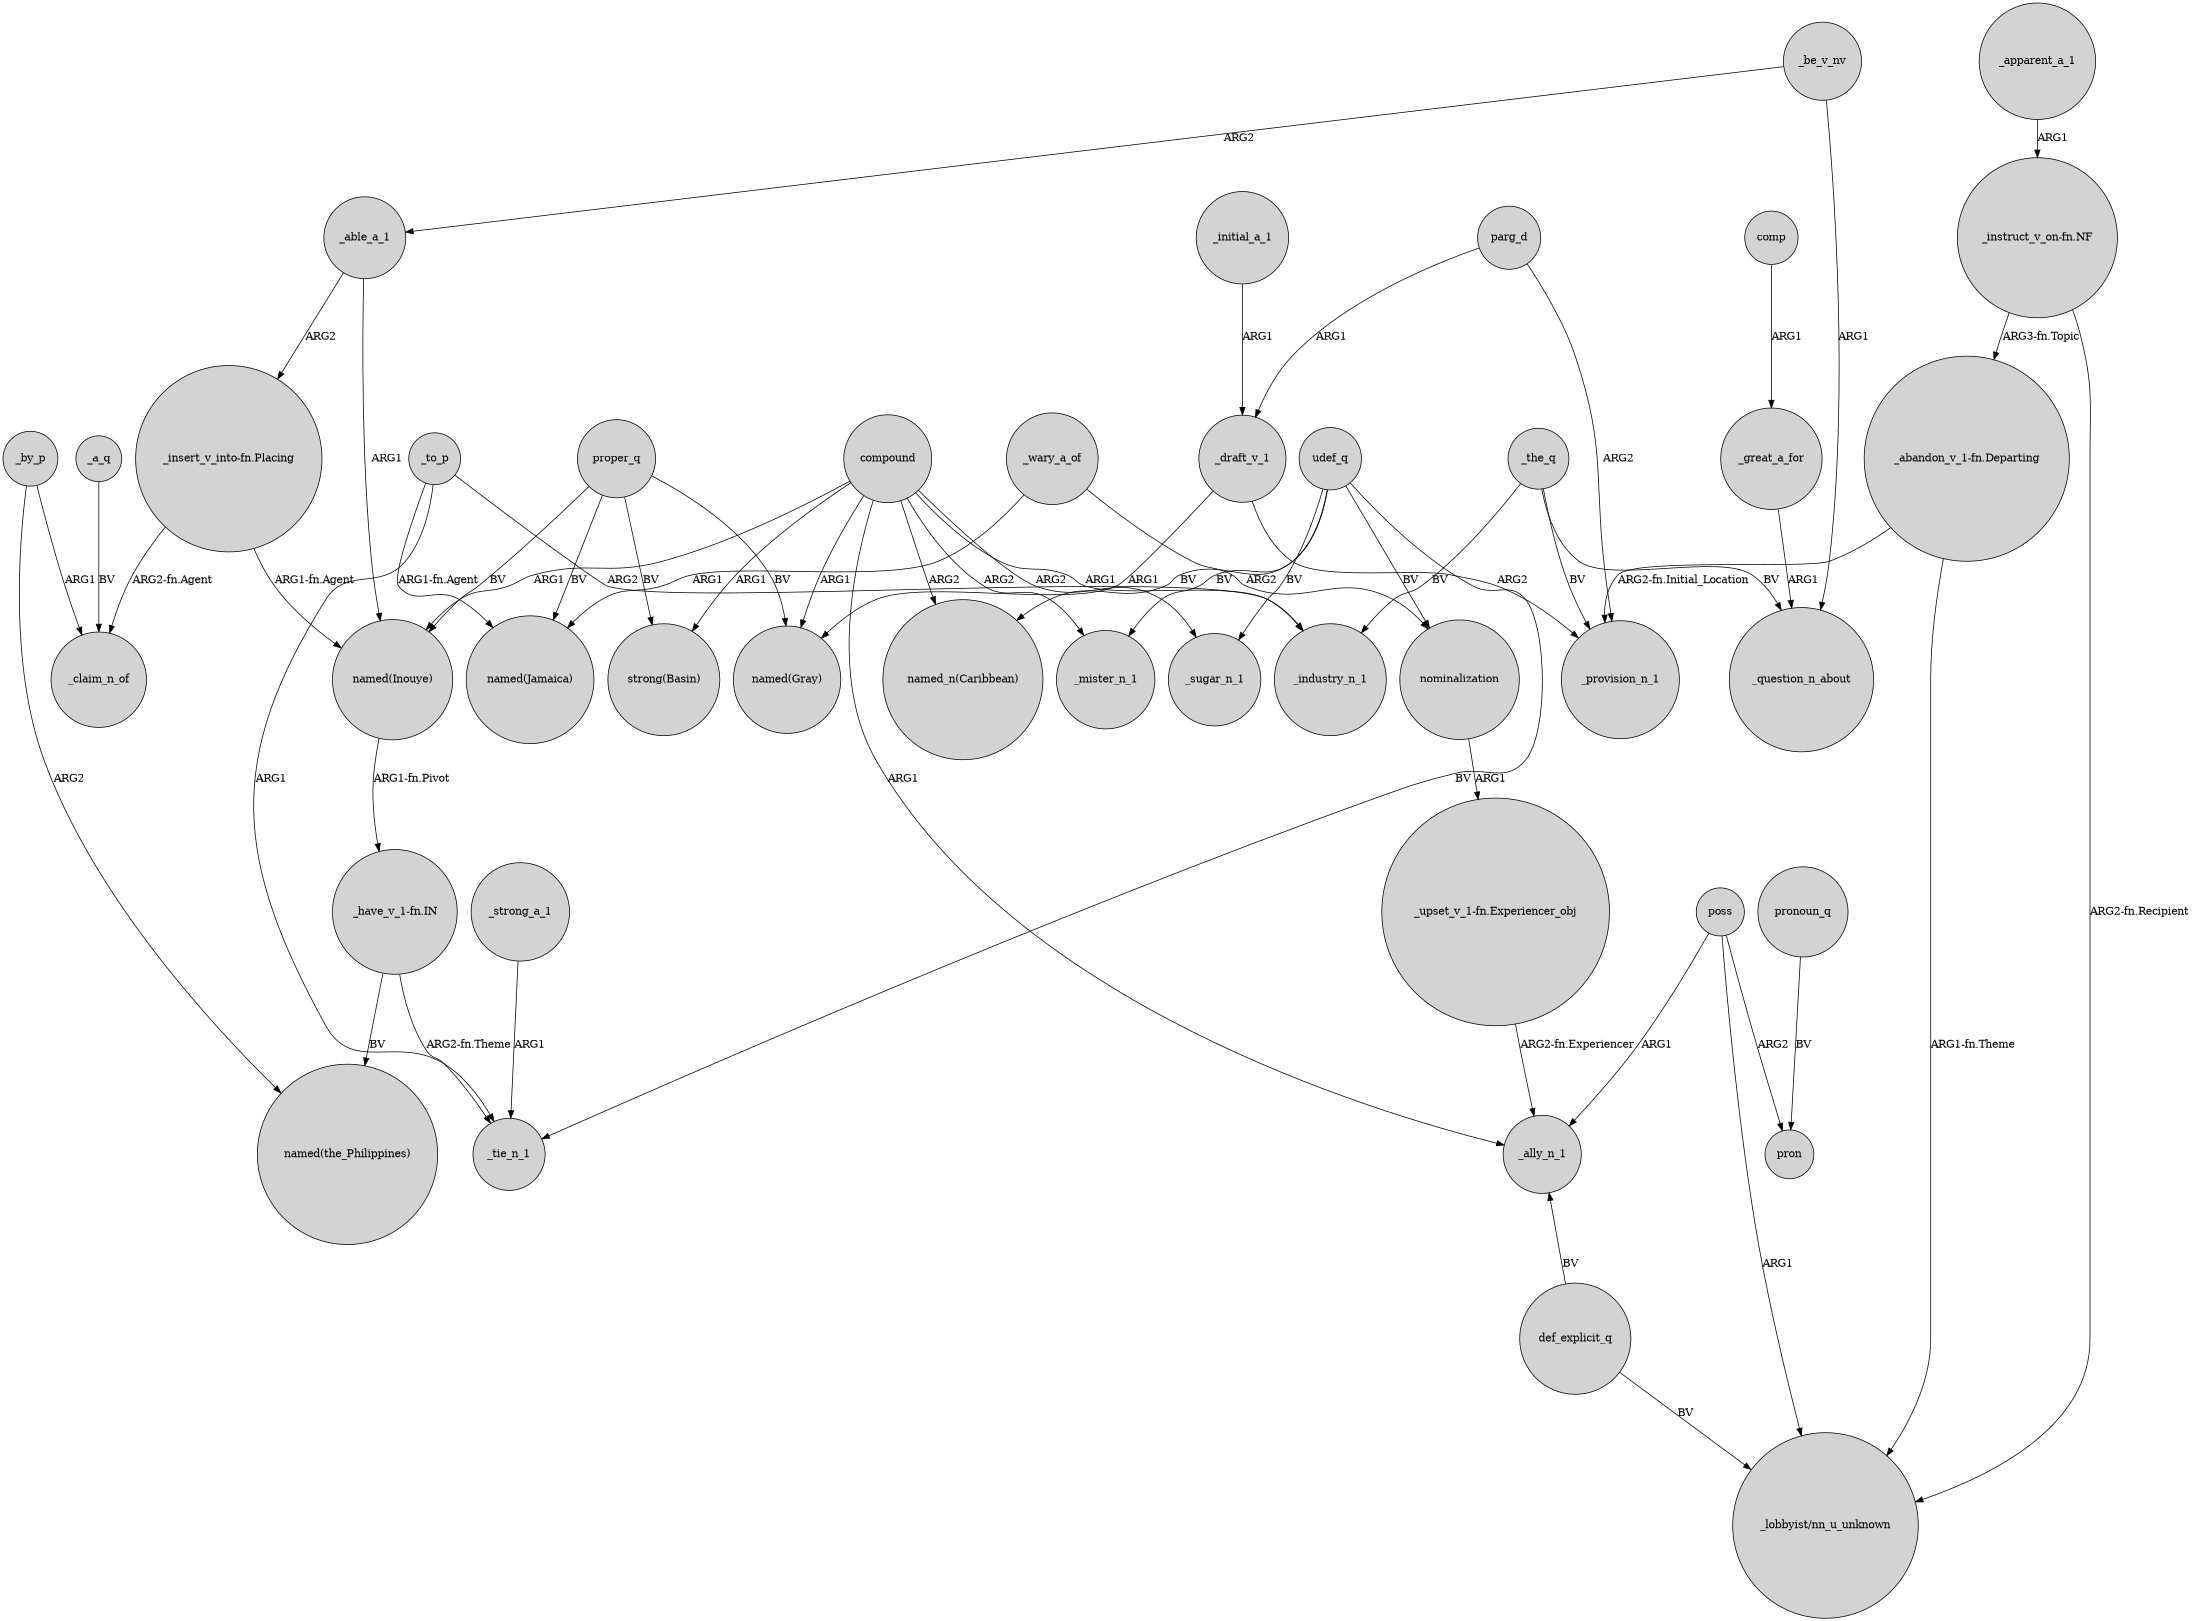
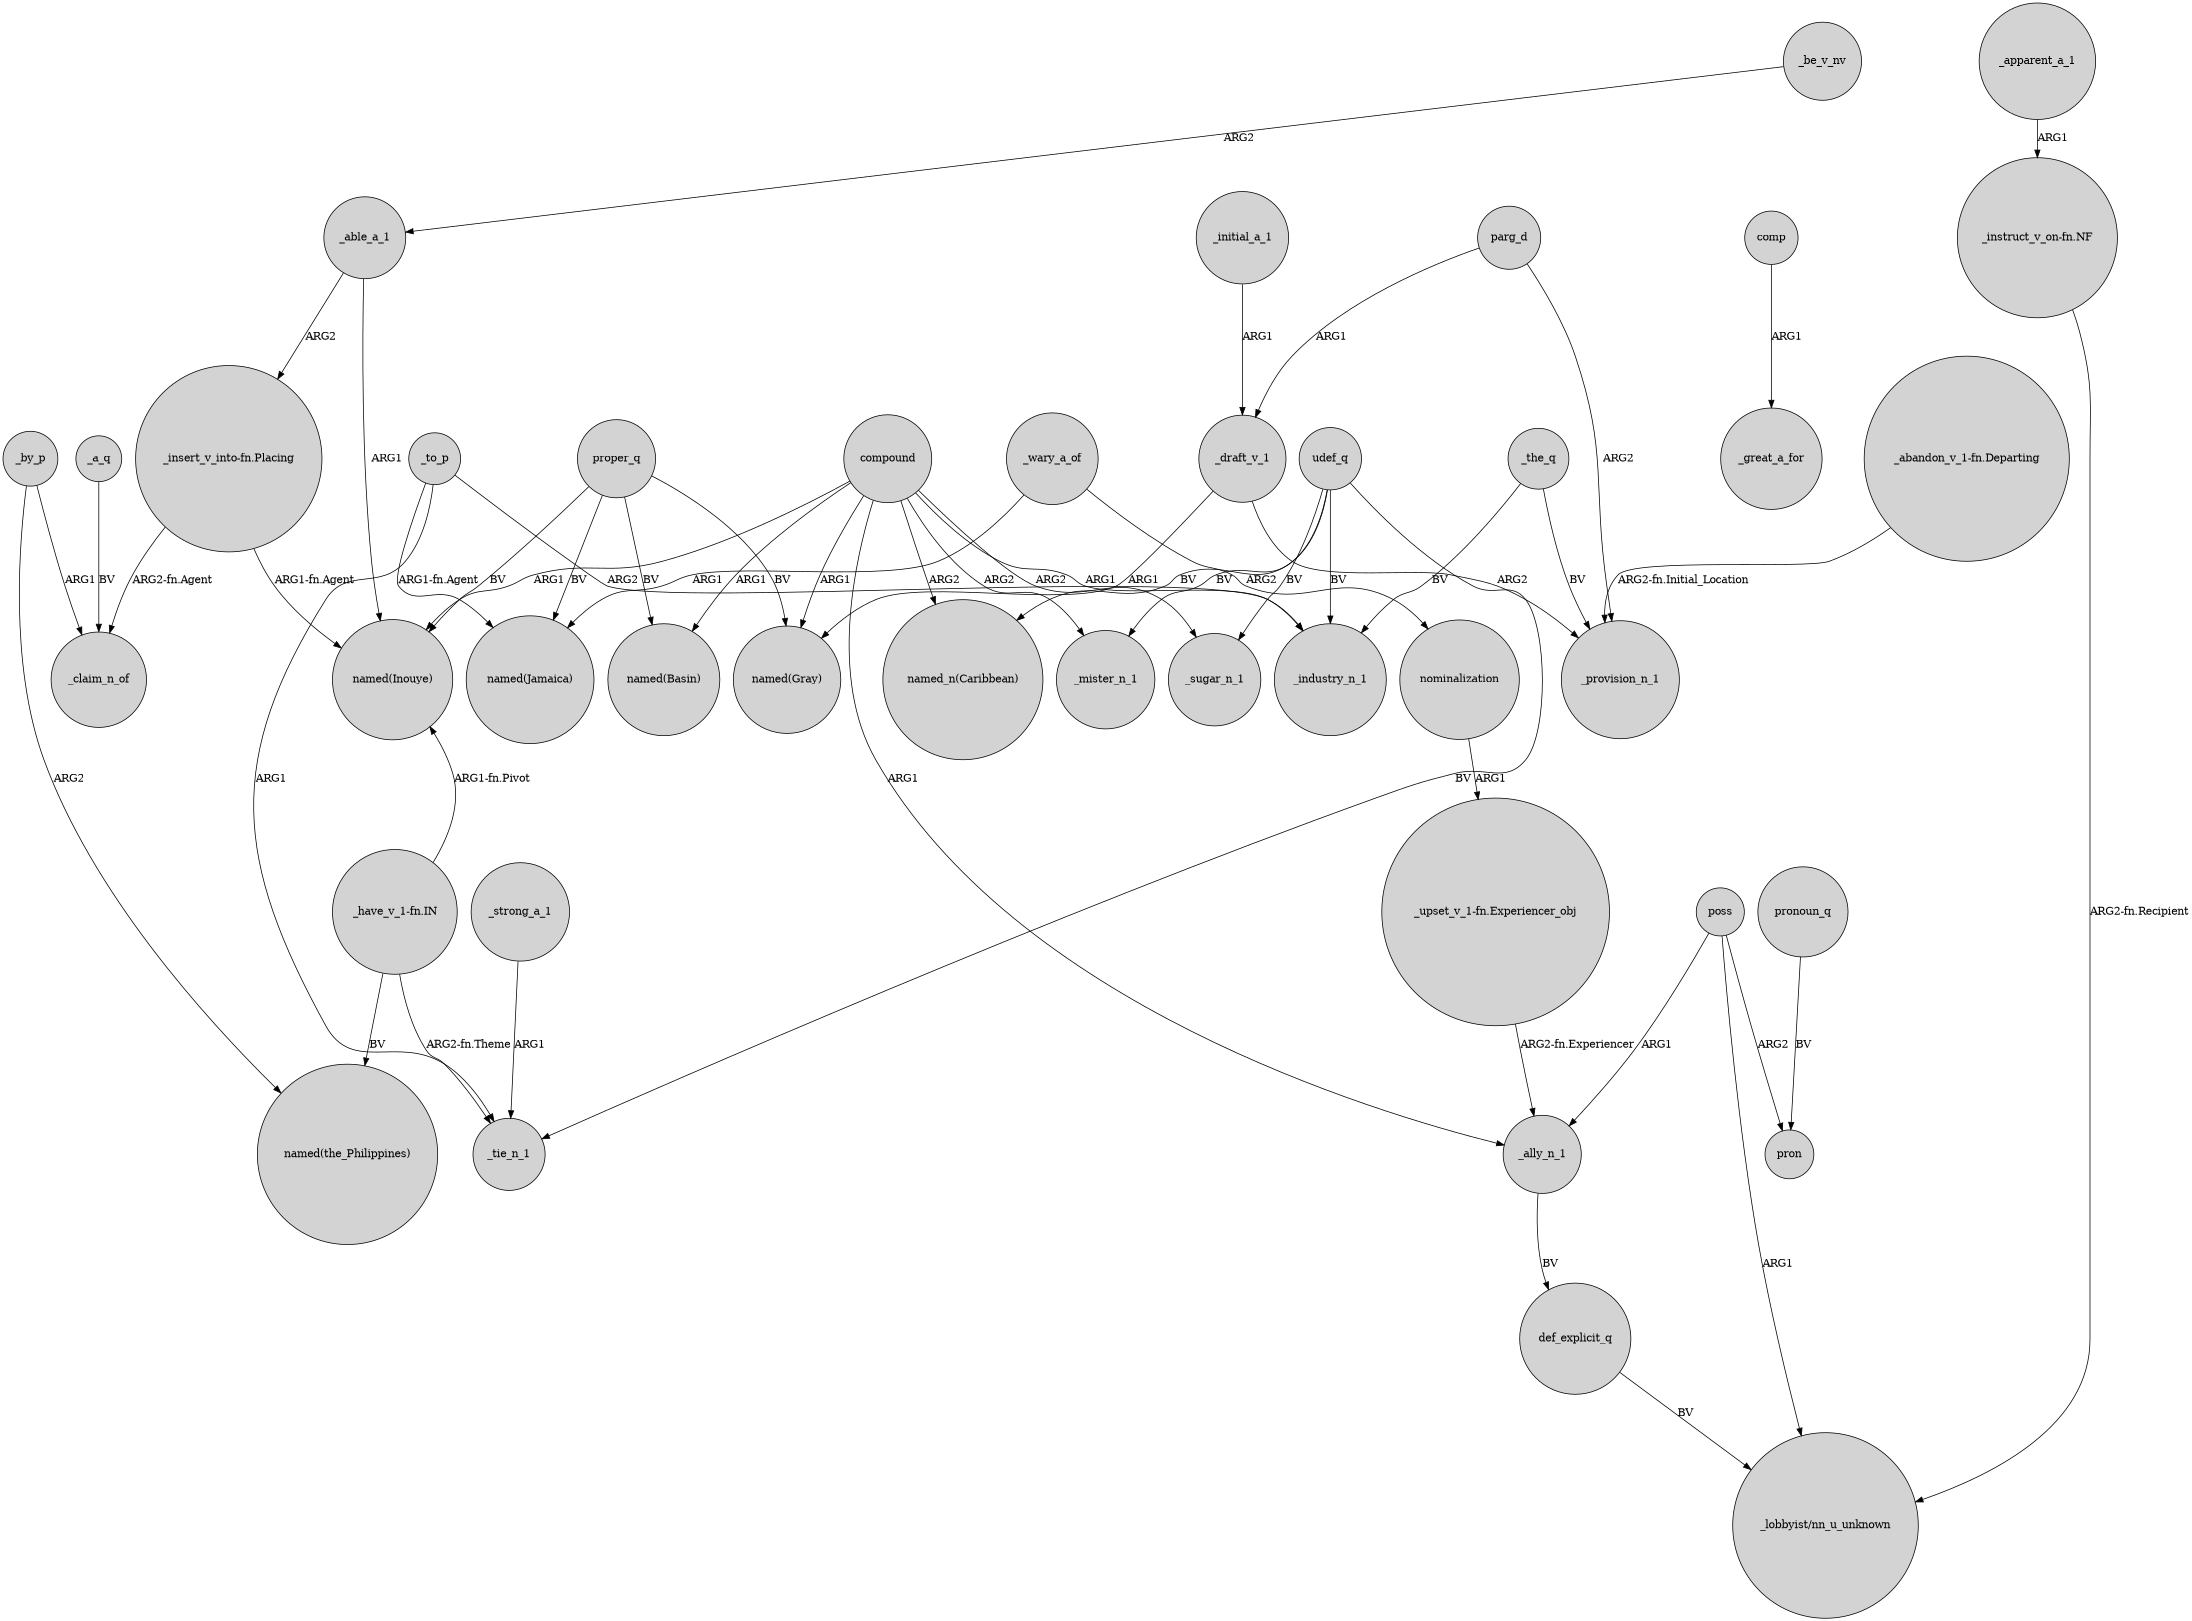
(2002, 332) -> none
(1386, 554) -> (1330, 553)
(664, 680) -> (664, 680)
(1801, 680) -> none
(373, 791) -> (456, 798)
(1931, 1008) -> none
(1558, 1242) -> (1538, 1238)
